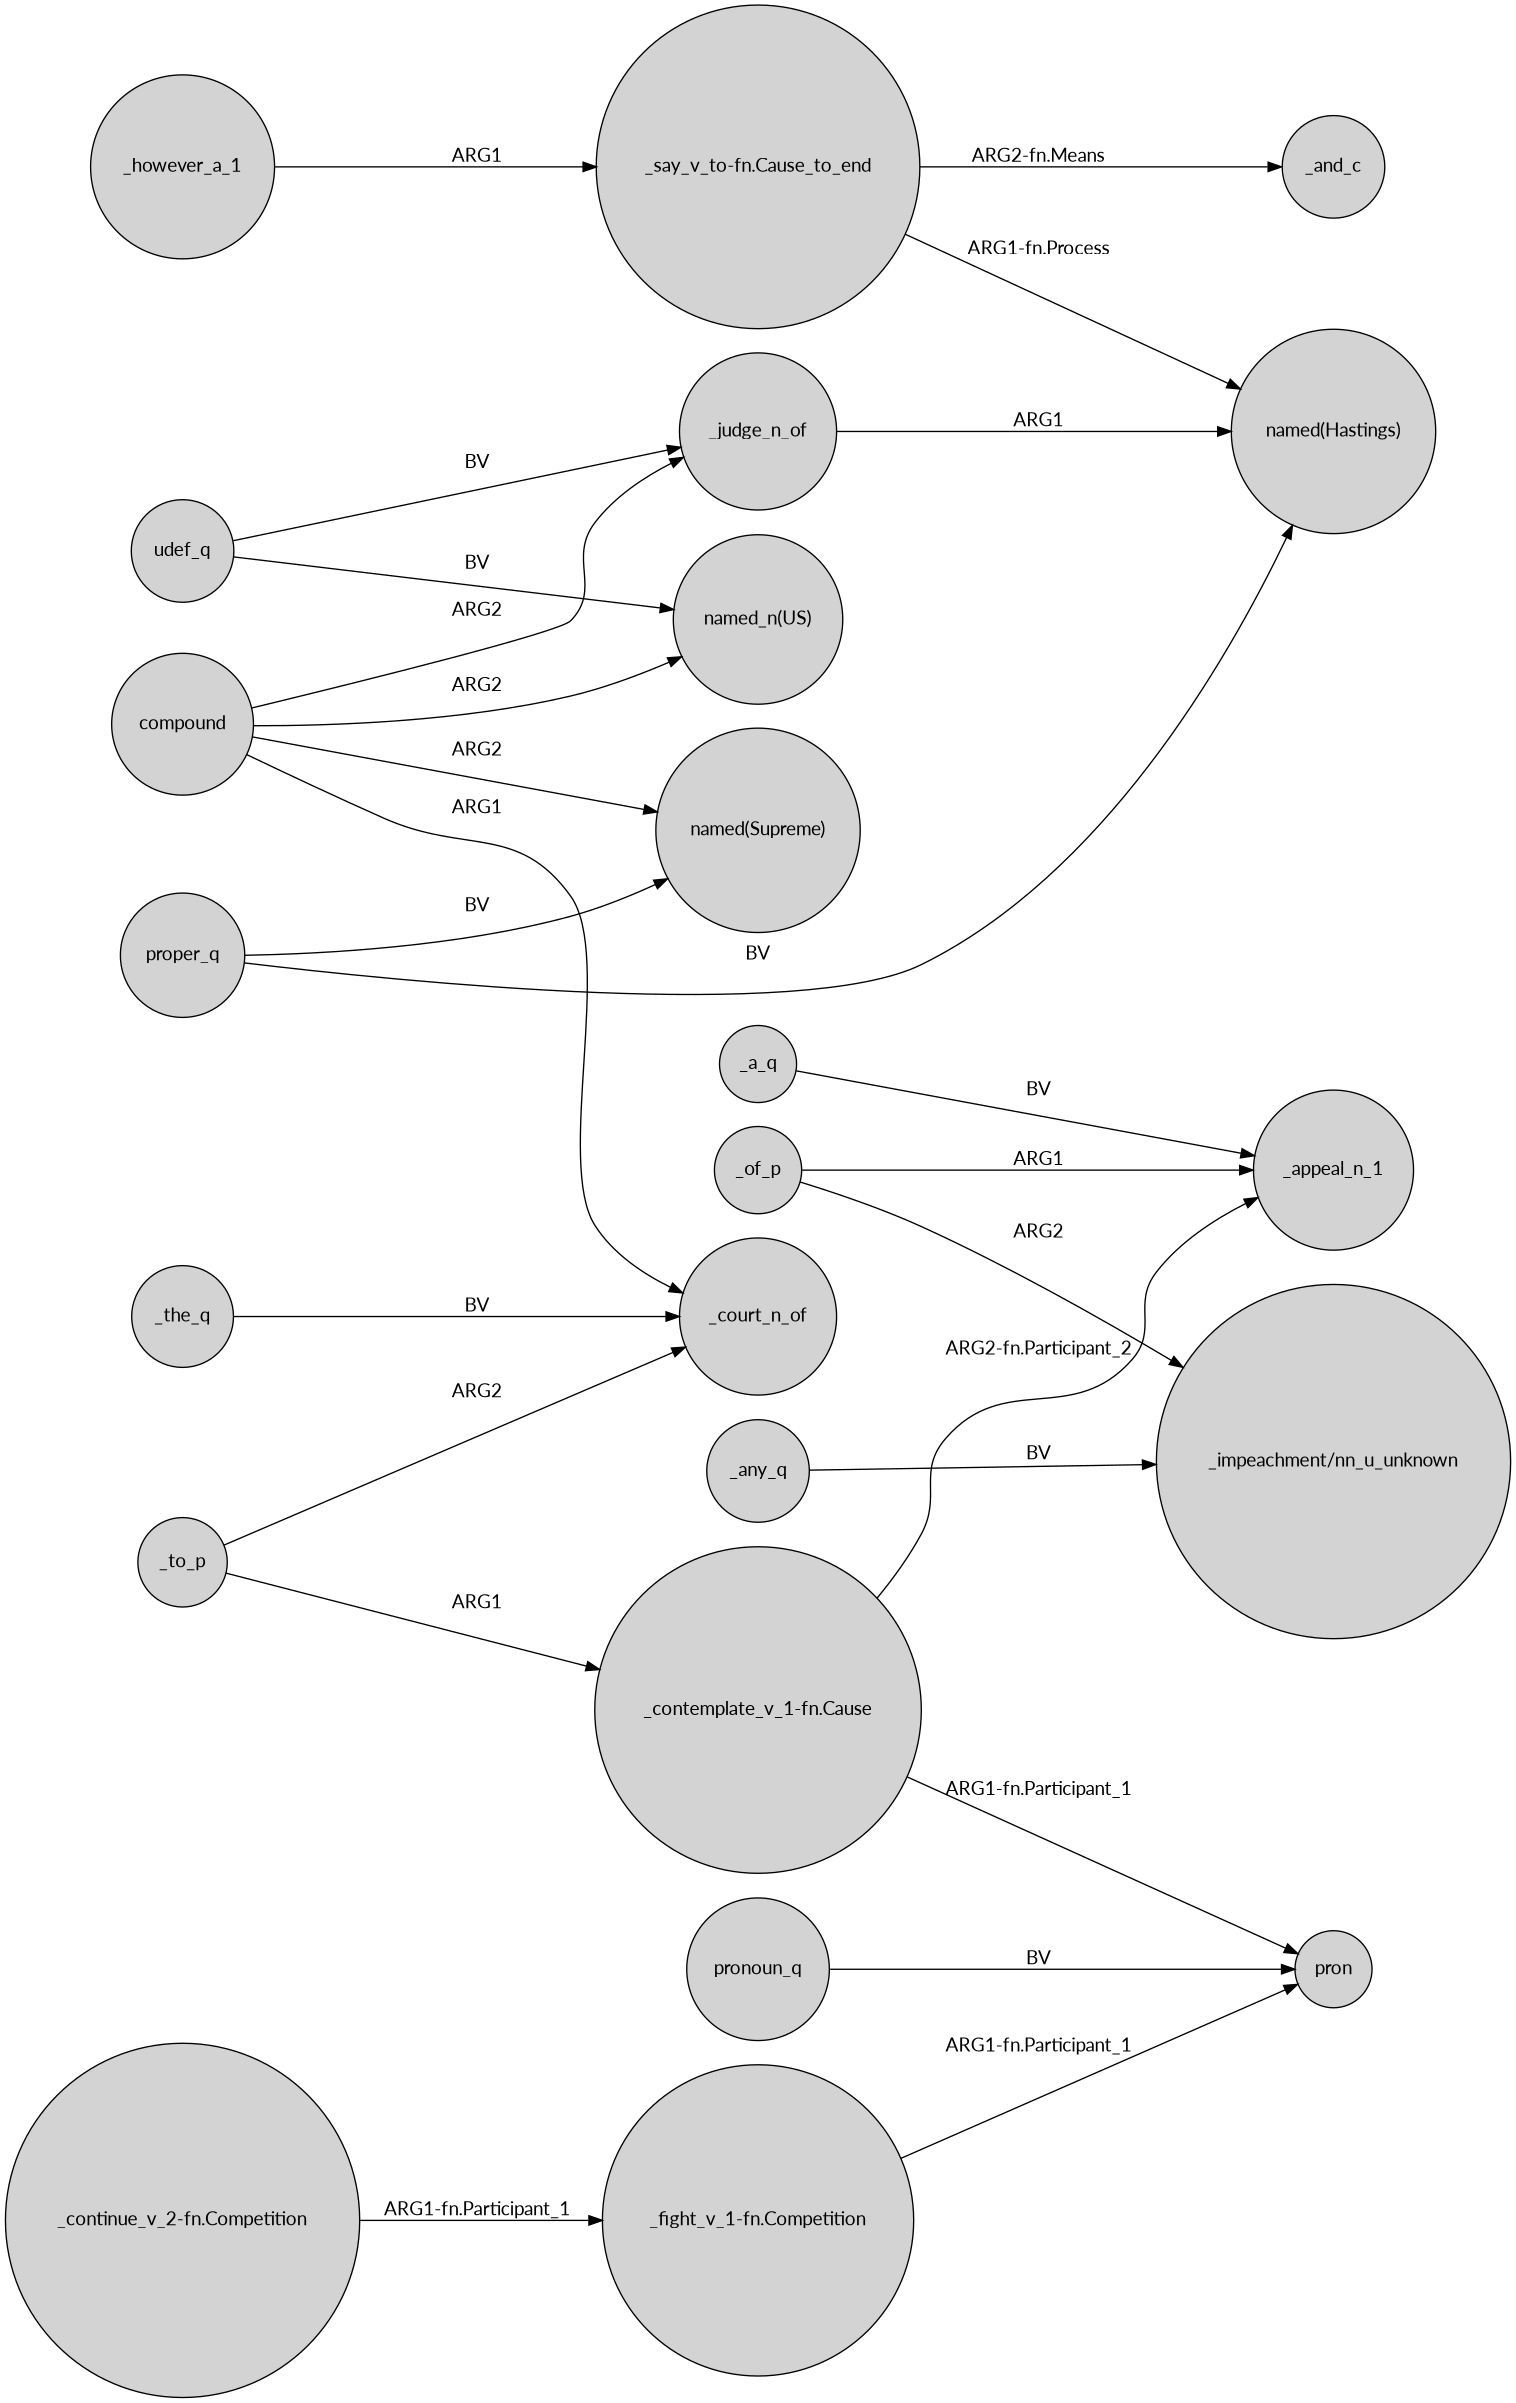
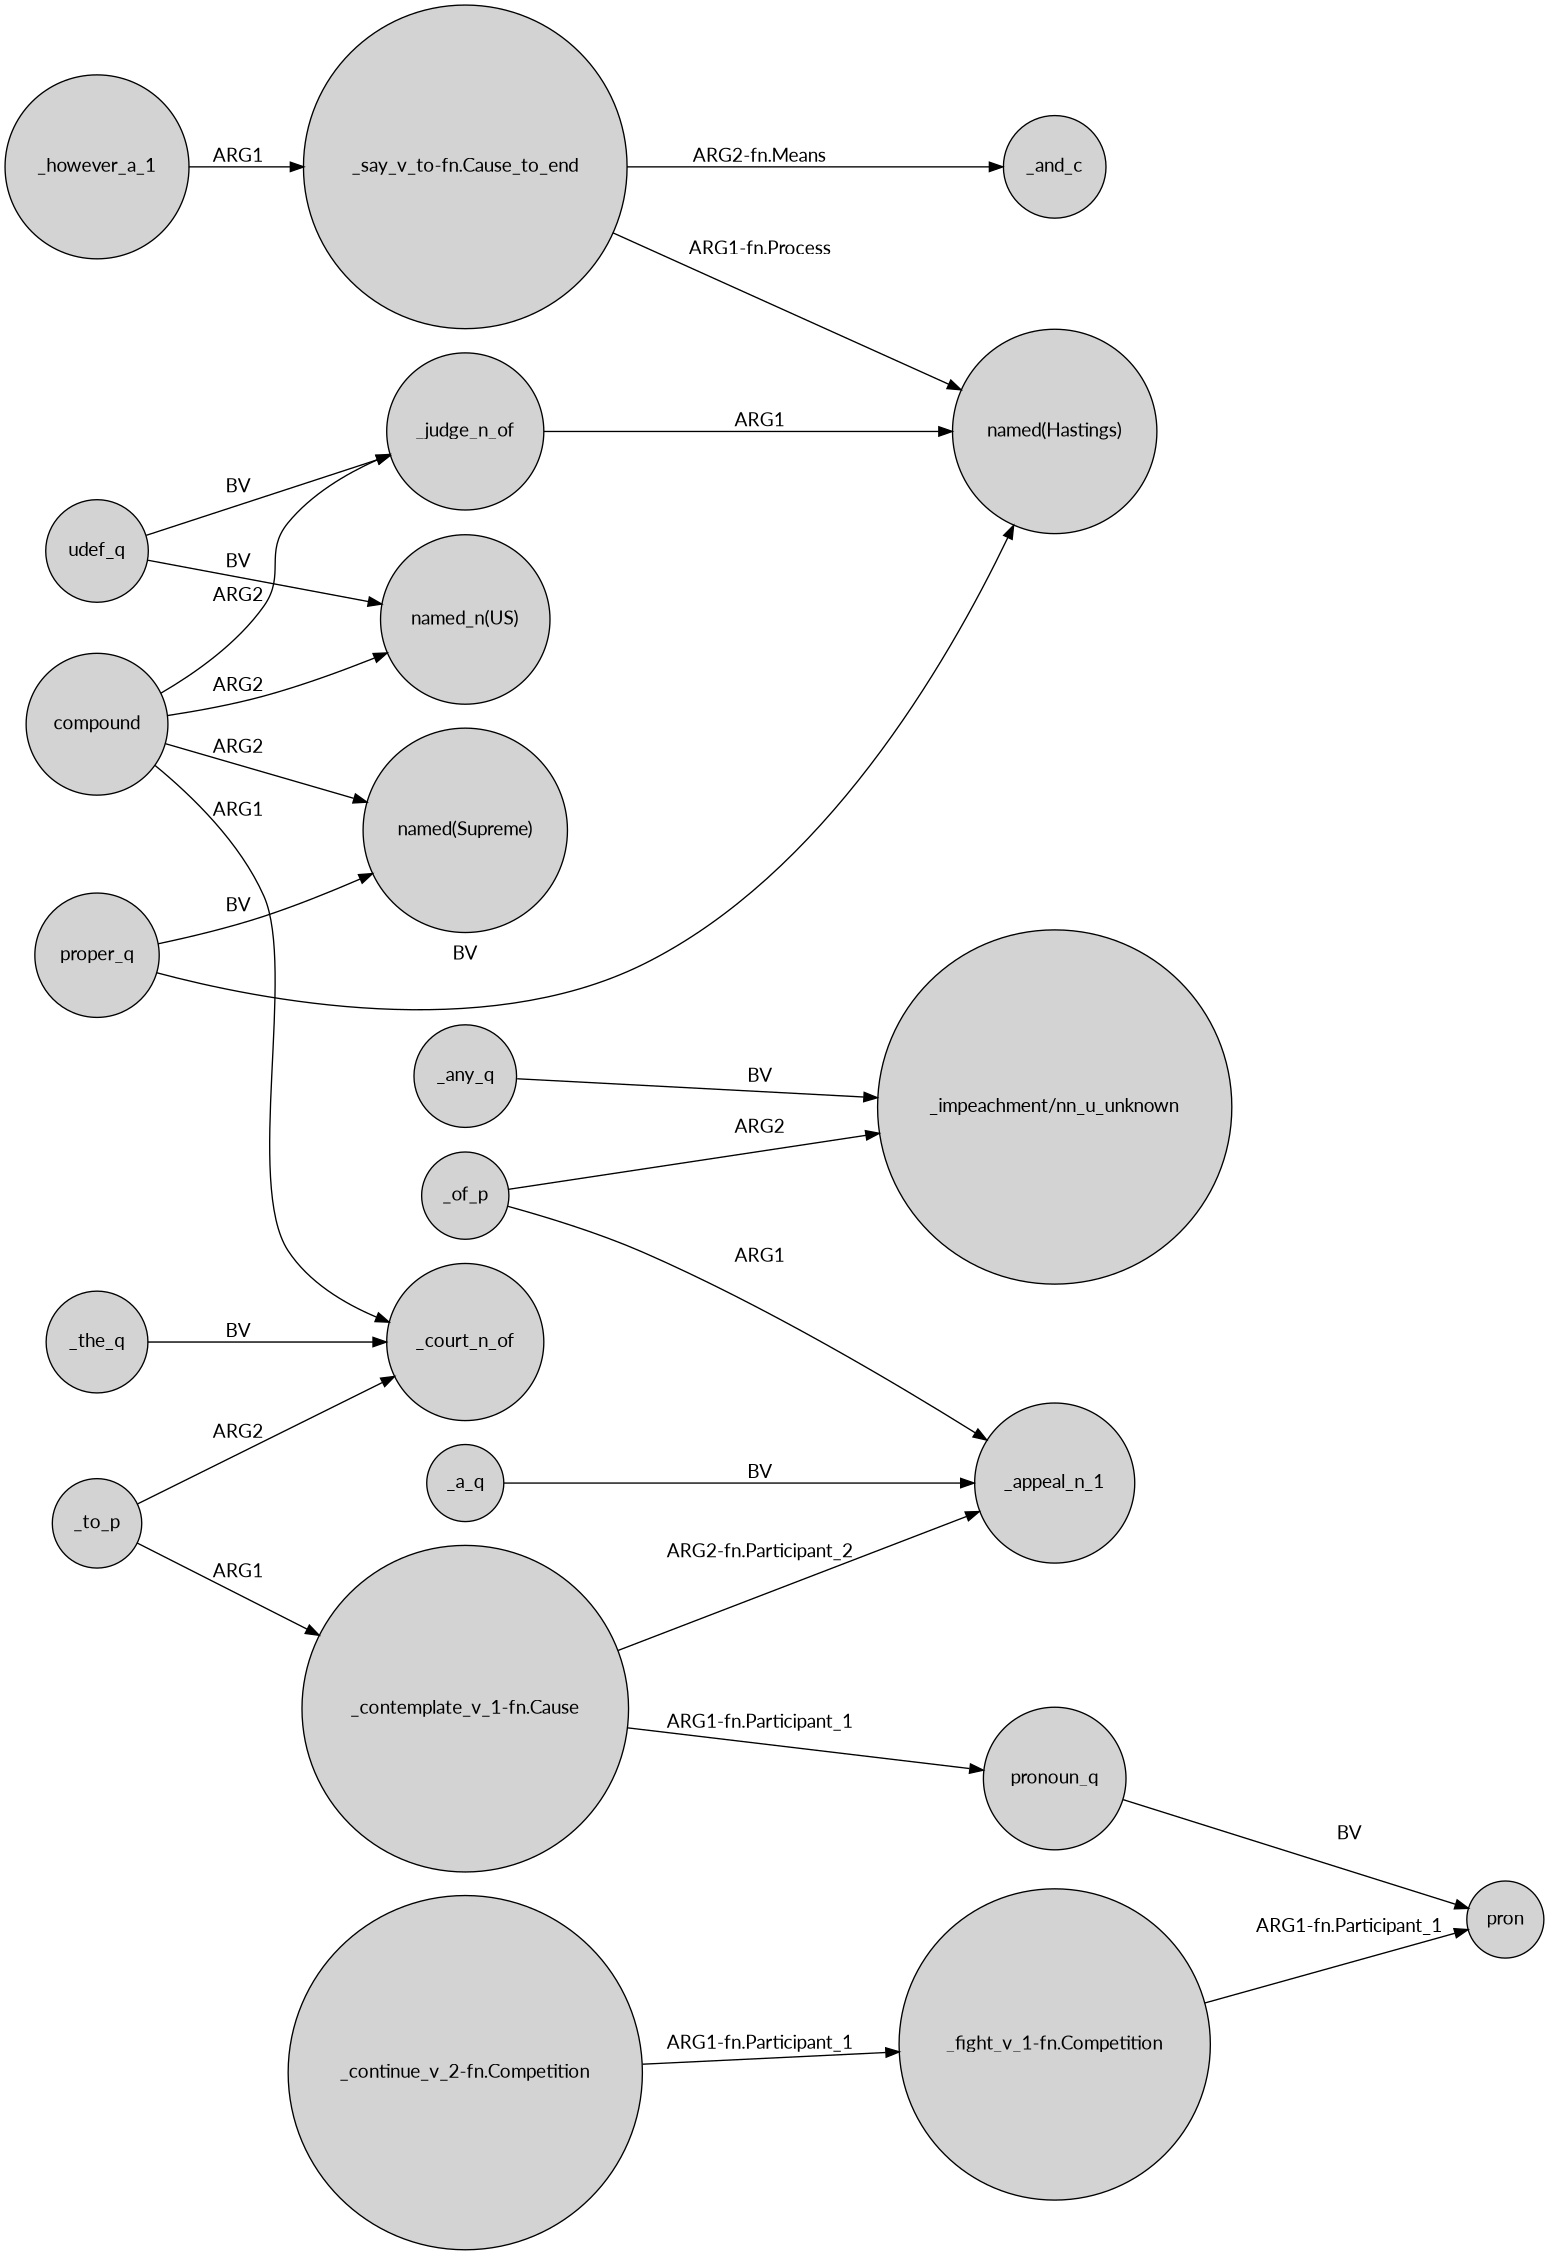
(1096, 1863) -> (799, 1748)
